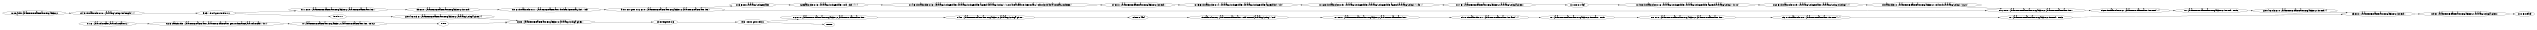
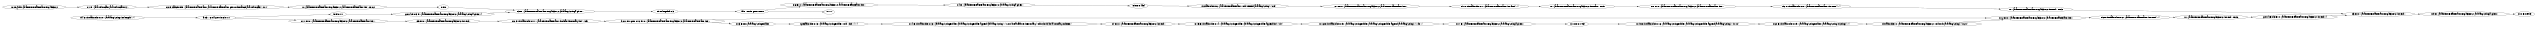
(68, 13) -> (72, 7)
